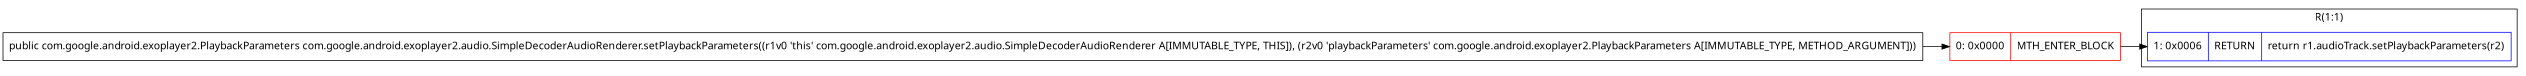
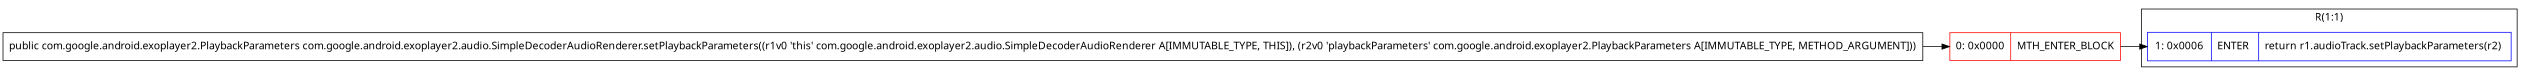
(2235, 46) -> (2234, 46)
